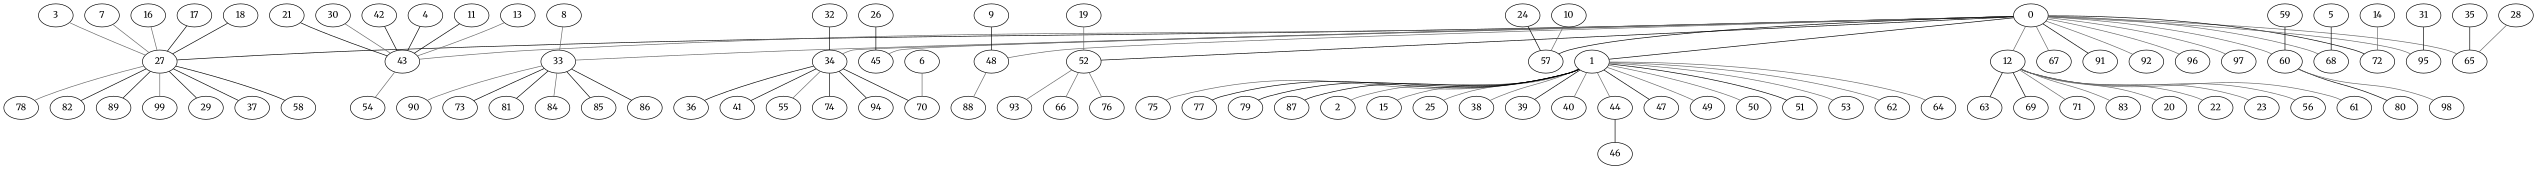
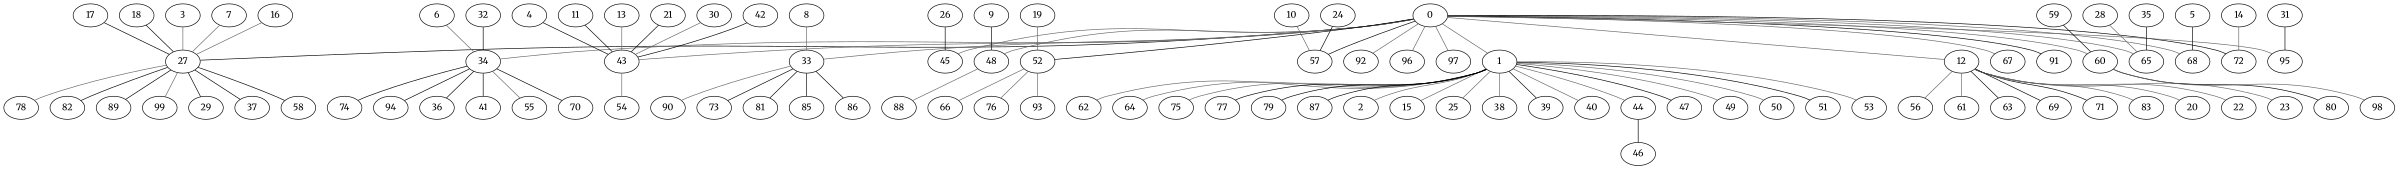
(1811, 39) -> (1465, 39)
(922, 85) -> (460, 38)
(2042, 85) -> (2051, 89)
(552, 108) -> none
